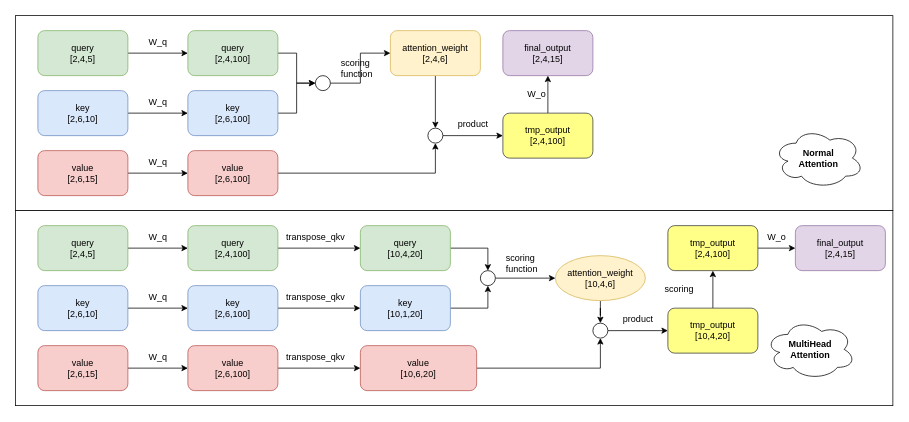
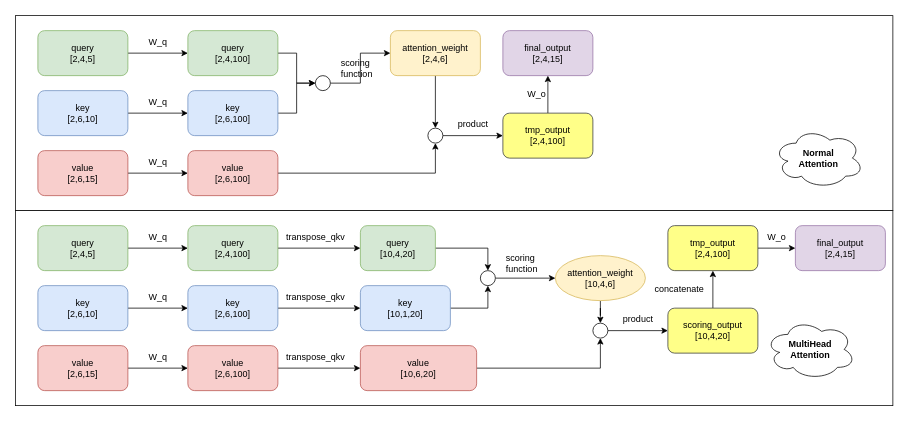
(405, 248) -> (398, 248)
(680, 289) -> (680, 289)
(713, 330) -> (713, 330)
